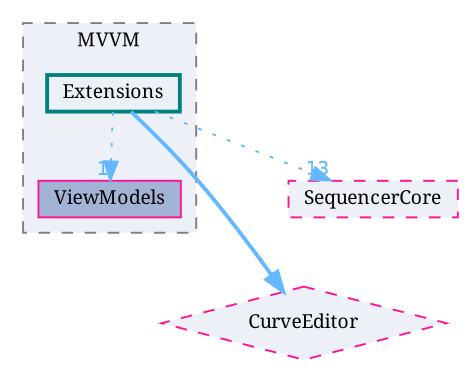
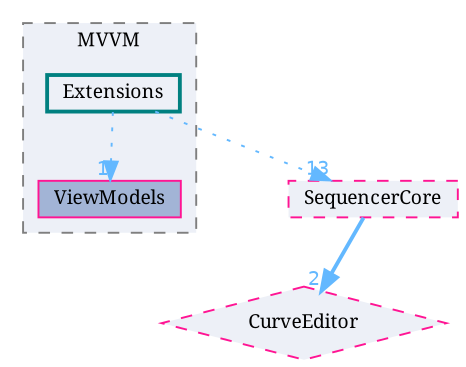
(209, 194) -> (347, 246)
